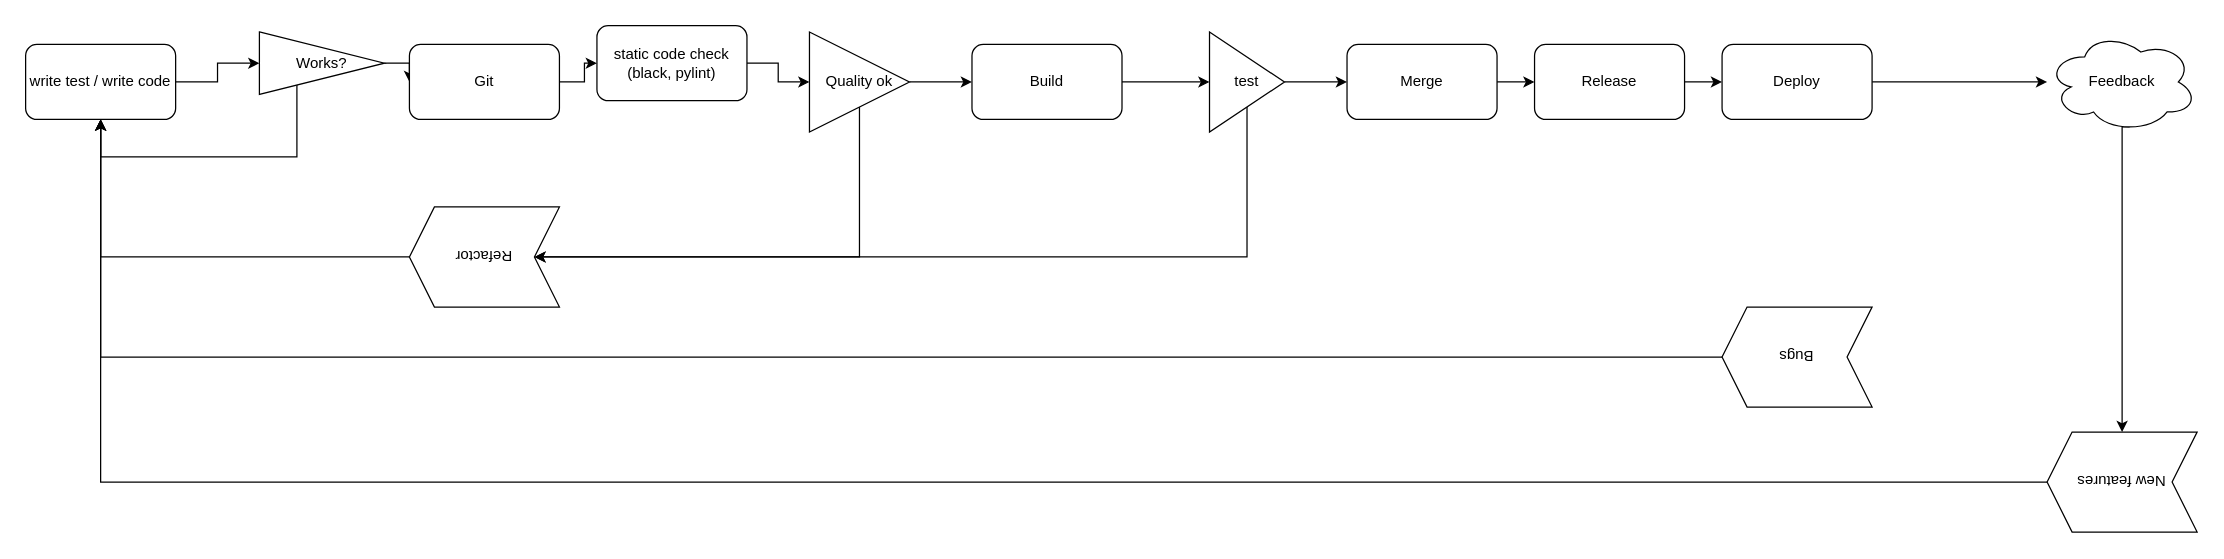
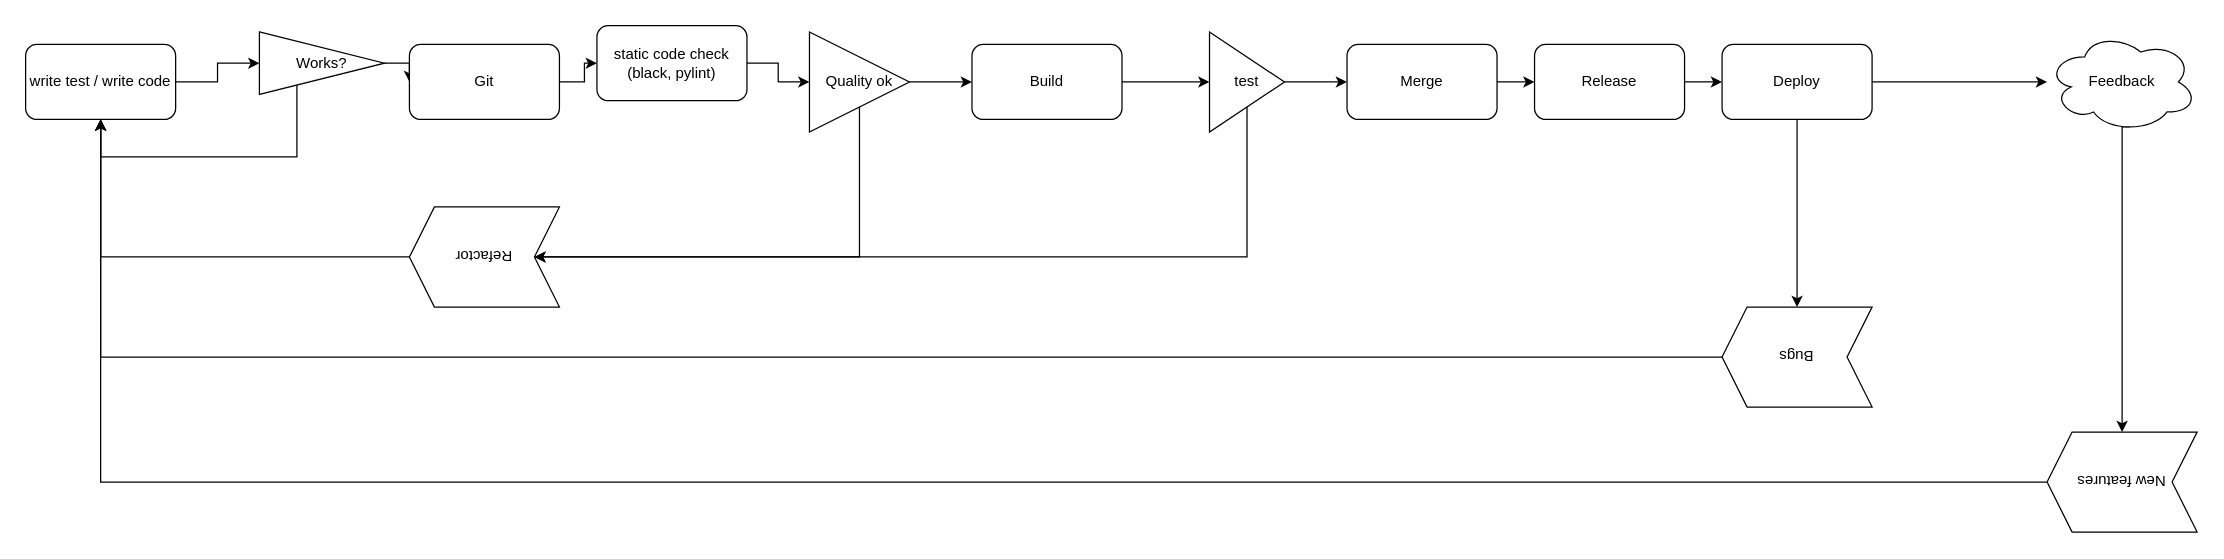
none -> (1797, 209)
